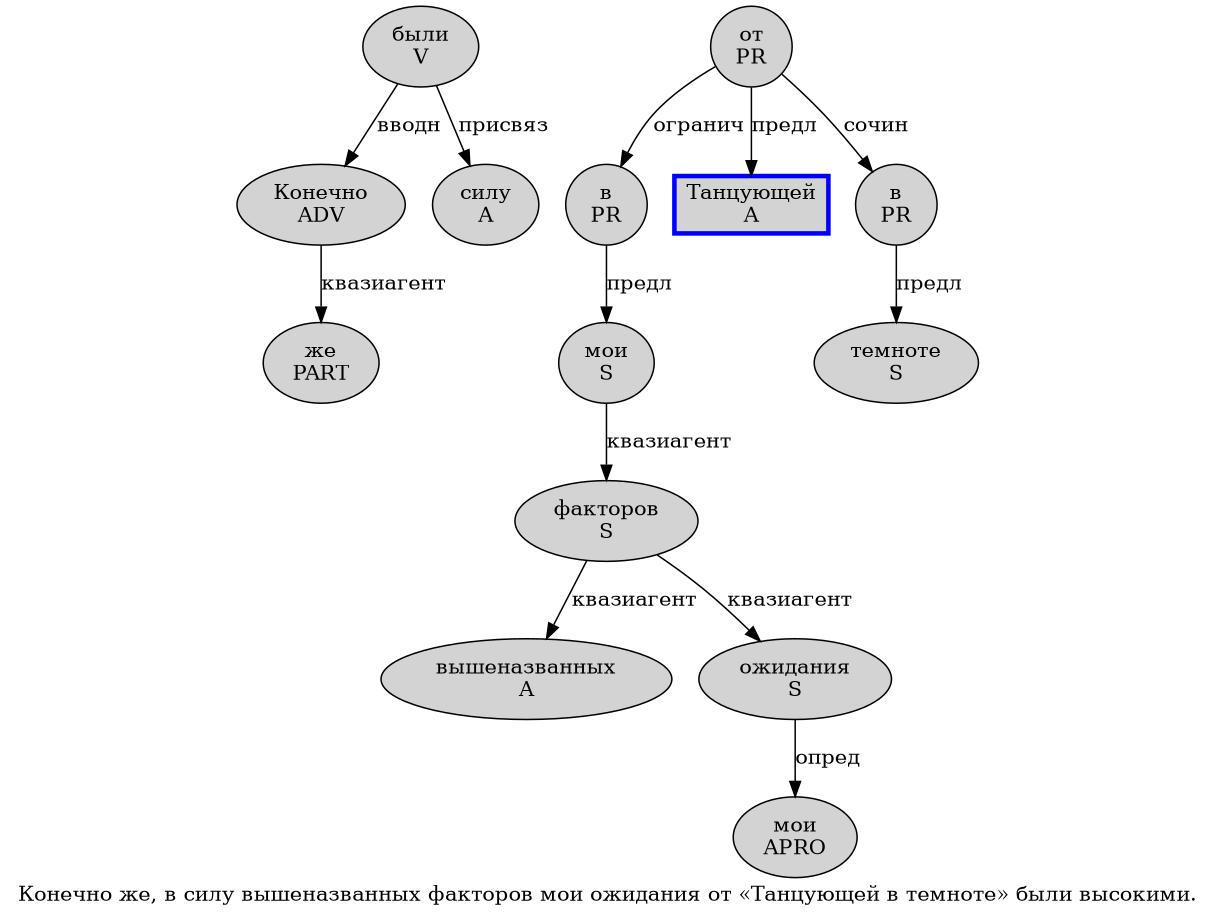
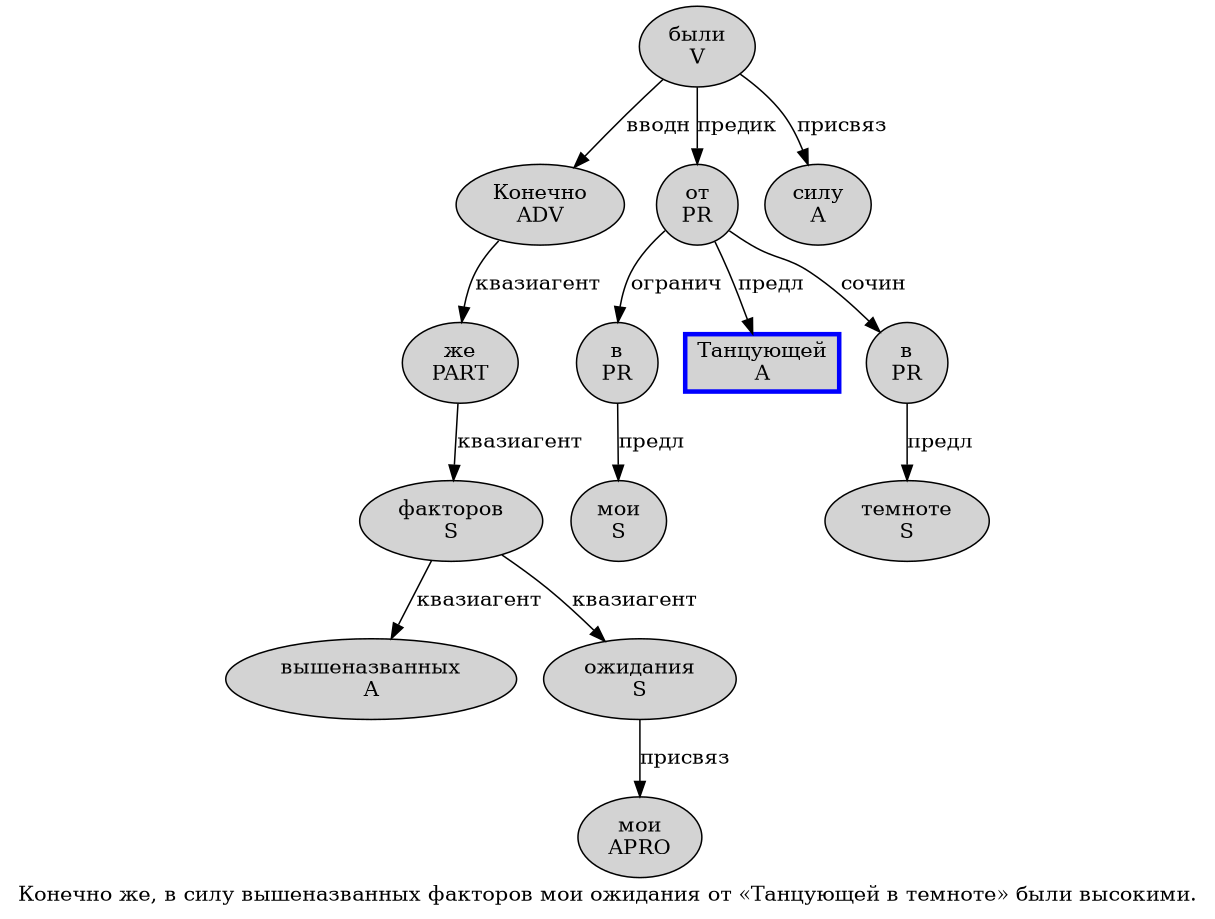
none -> (697, 118)
(606, 434) -> (456, 434)
(828, 758) -> (685, 758)
